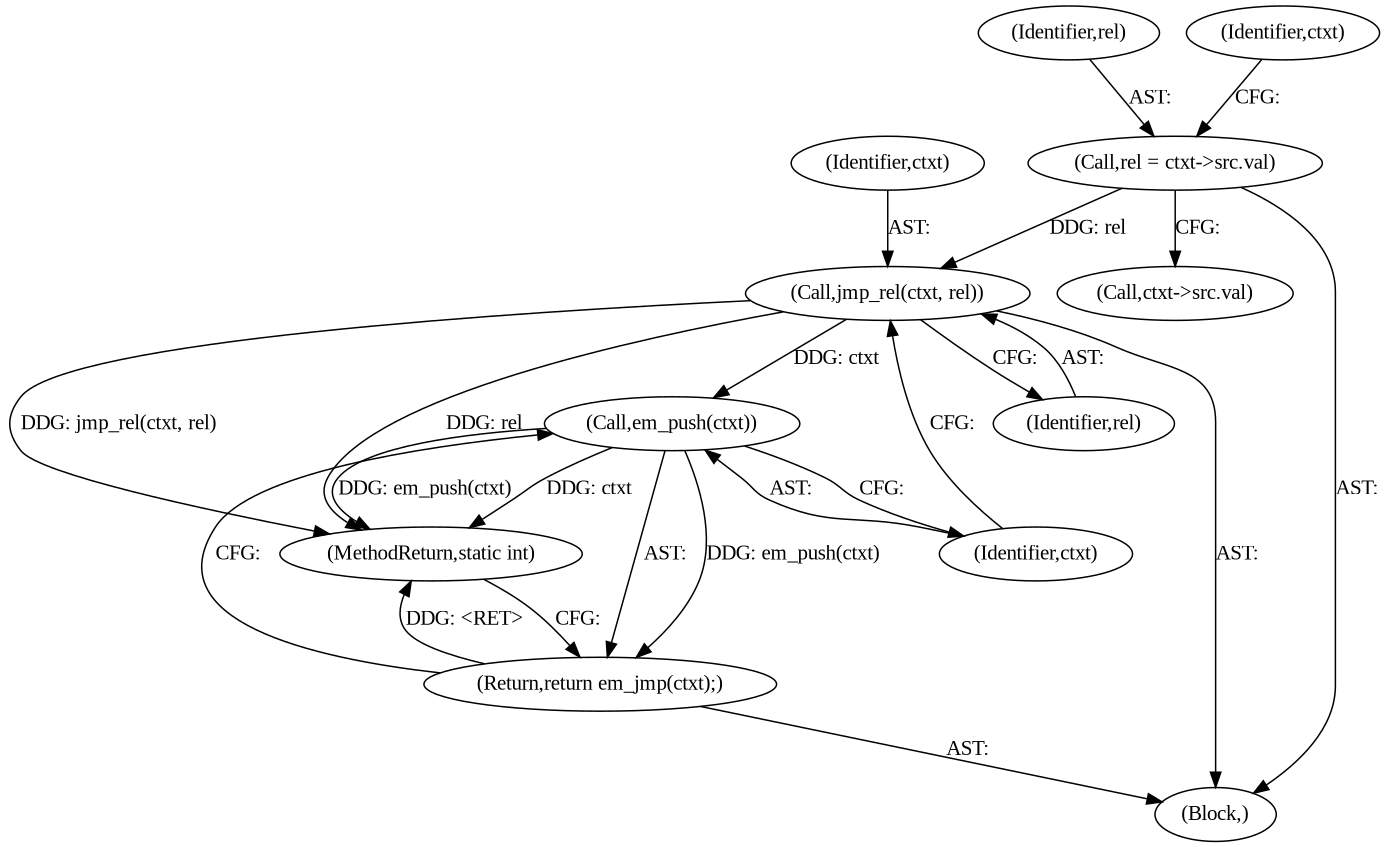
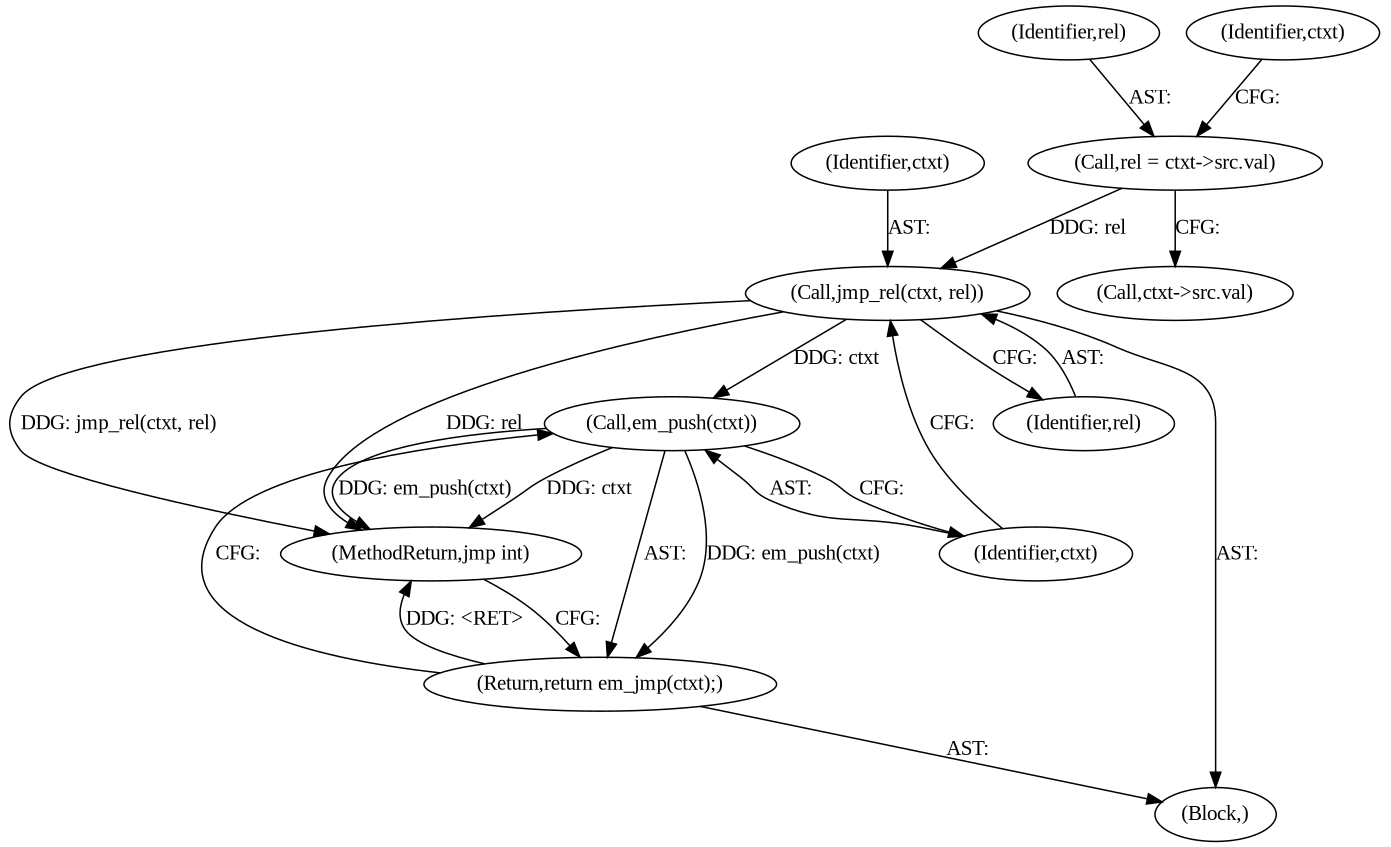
(1335, 478) -> none
(431, 554) -> (431, 554)
